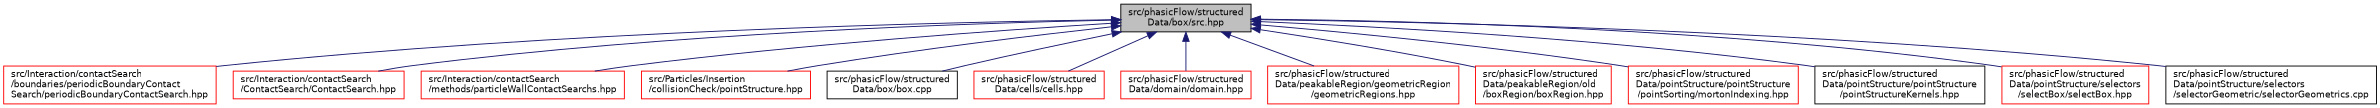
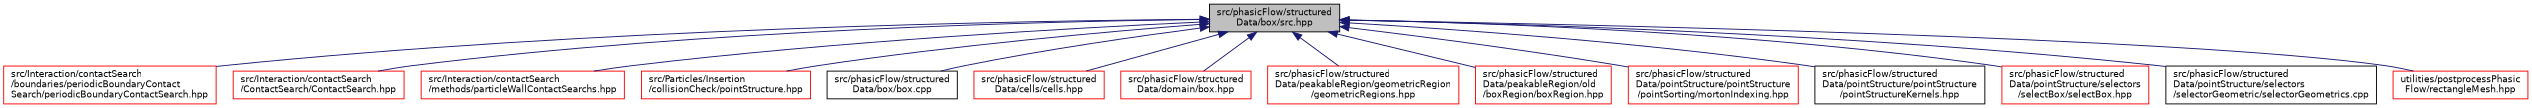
(1186, 85) -> (1186, 85)
none -> (2460, 85)
